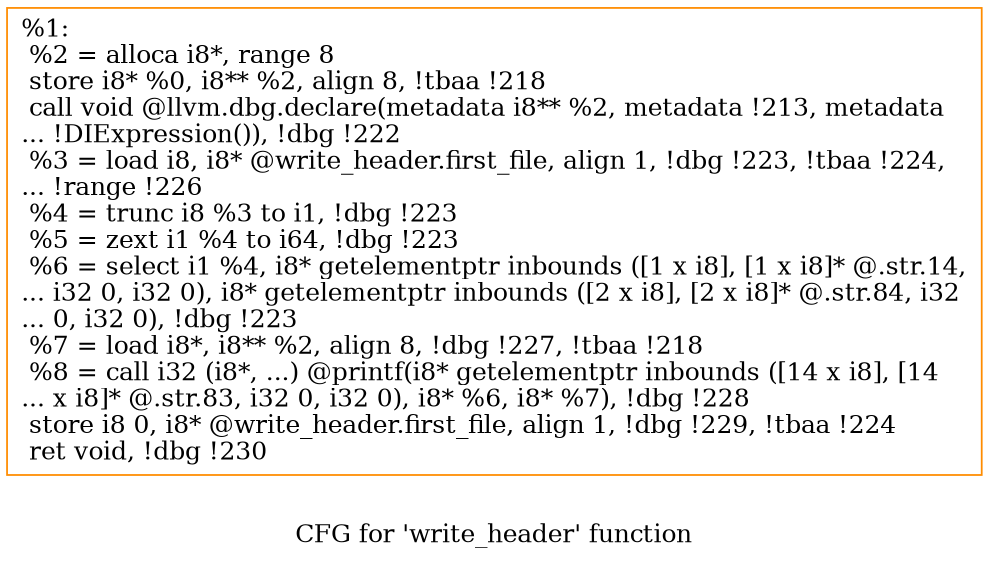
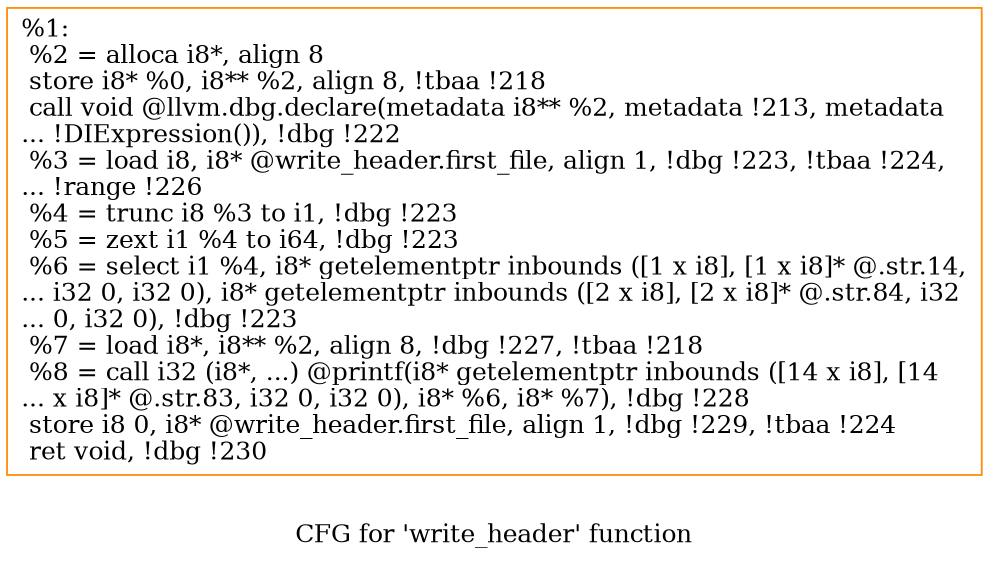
(178, 56) -> (173, 56)
